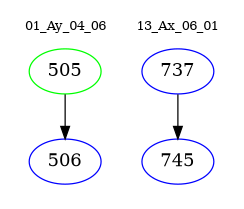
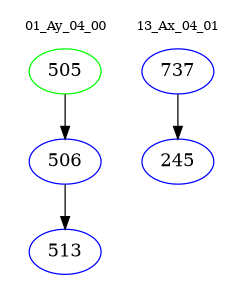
(66, 27) -> (66, 27)
(178, 27) -> (178, 27)
(178, 162) -> (178, 162)
none -> (65, 252)
